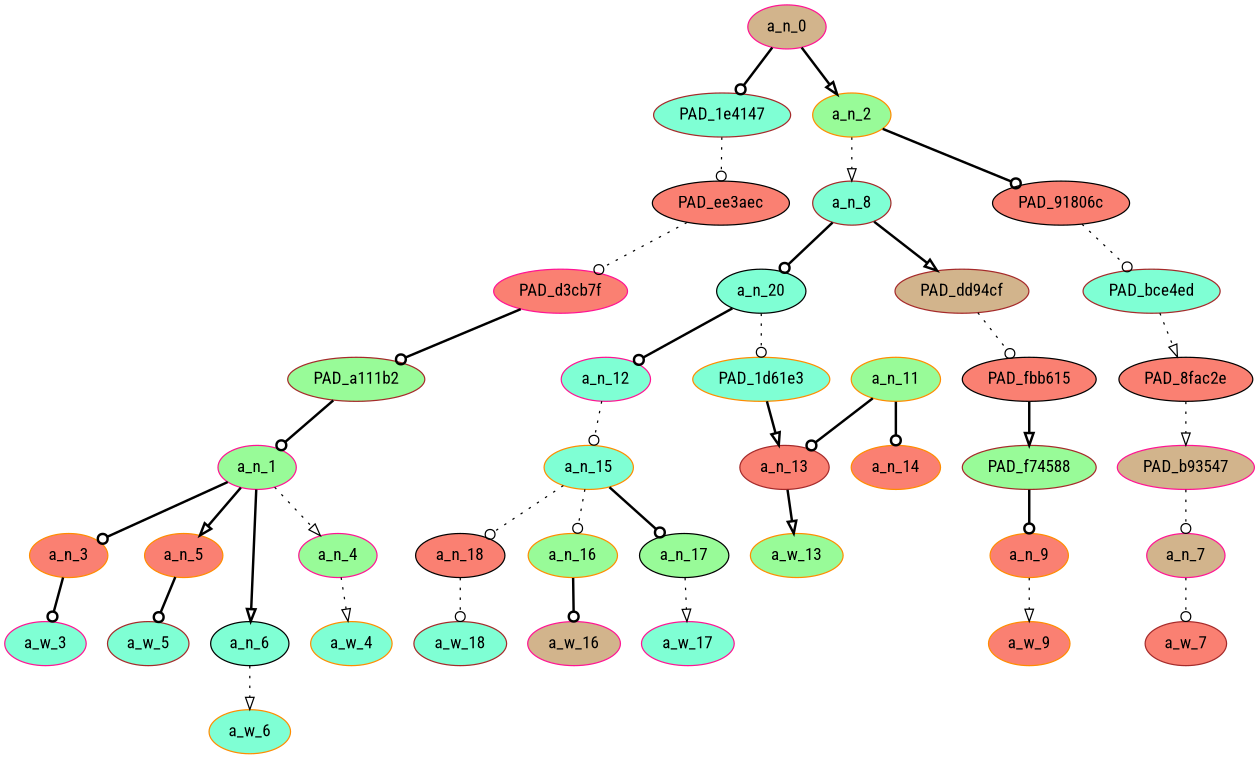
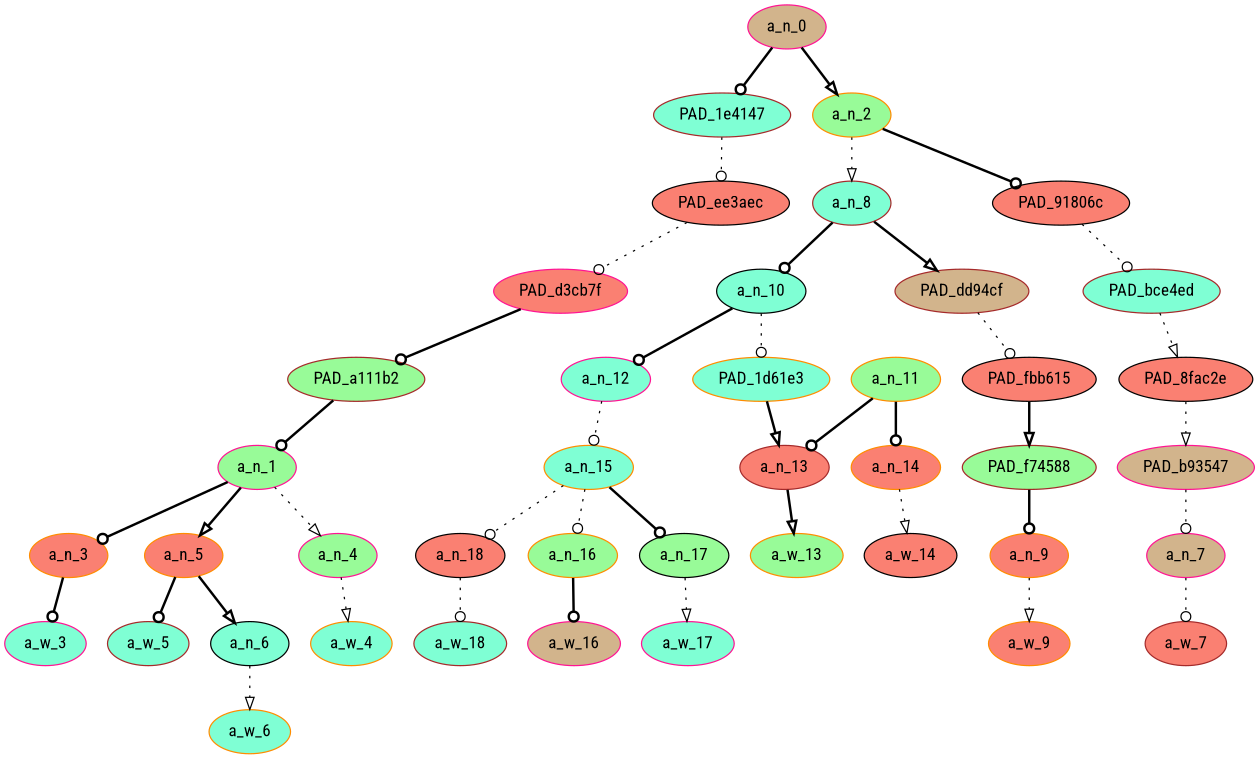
(761, 291) -> (761, 291)
(254, 549) -> (213, 595)
none -> (911, 556)
